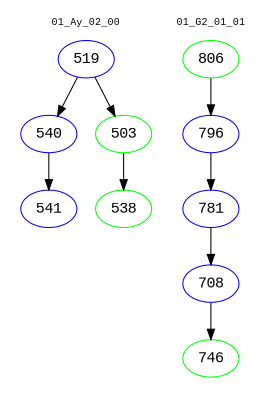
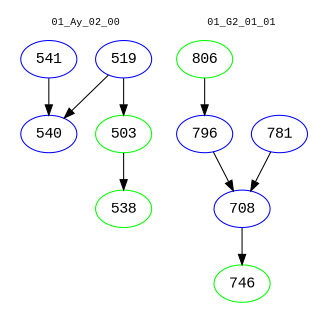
(49, 166) -> (49, 92)
(211, 166) -> (221, 167)
